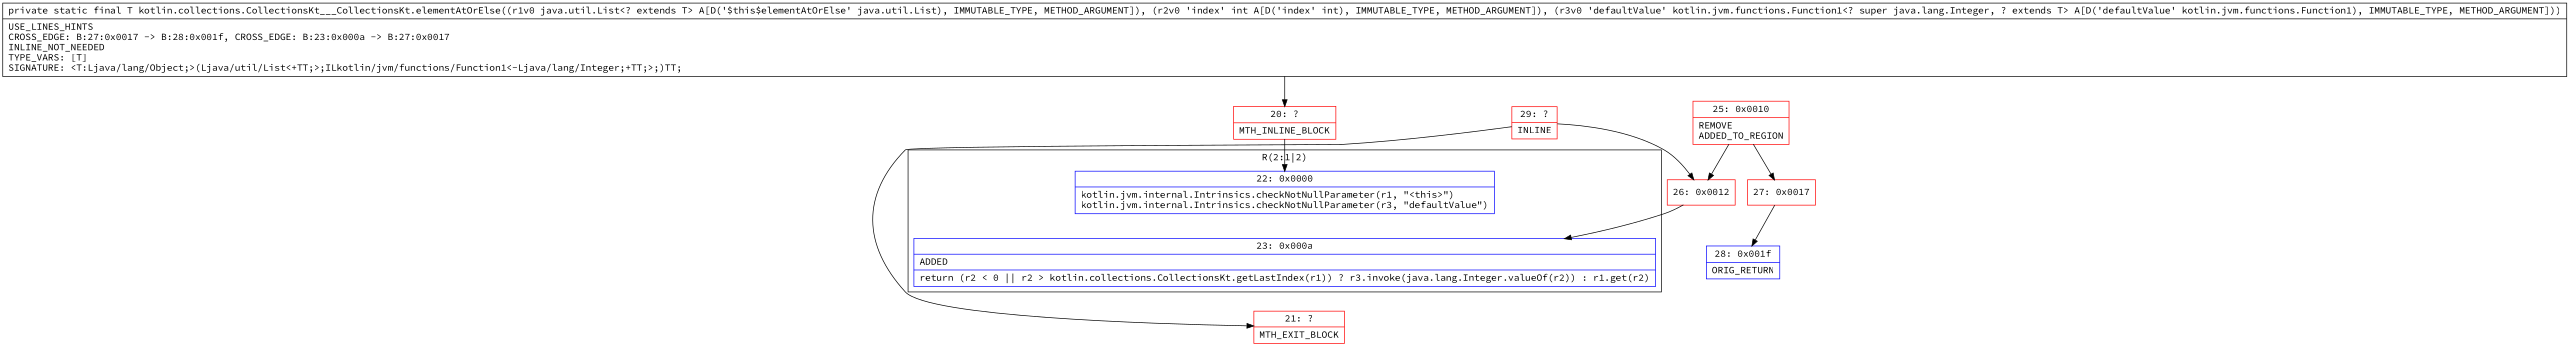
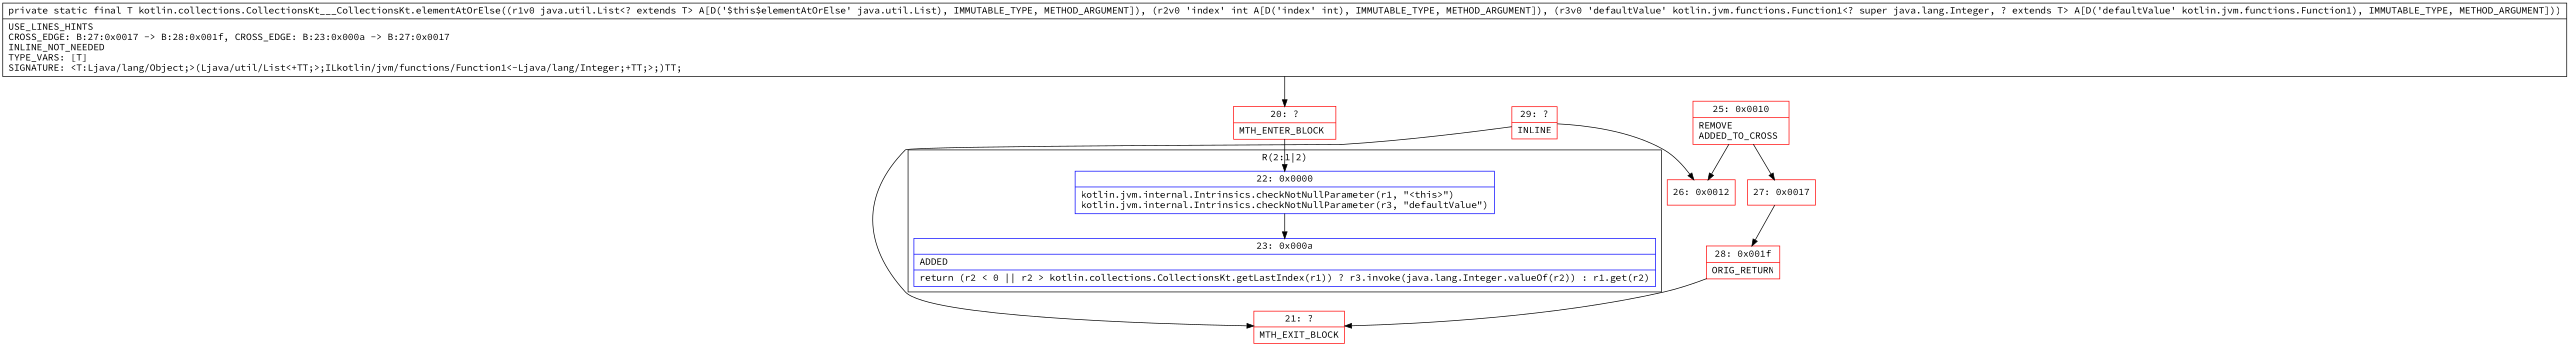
(1285, 131) -> (1282, 131)
(1741, 136) -> (1738, 136)
(1628, 224) -> (1285, 223)
(1743, 262) -> (1743, 262)
none -> (1531, 314)
